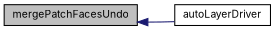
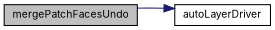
(161, 22) -> (151, 8)
